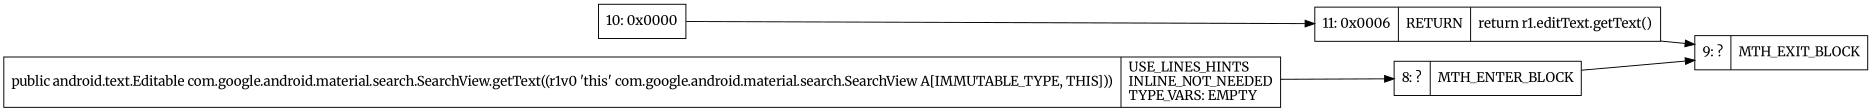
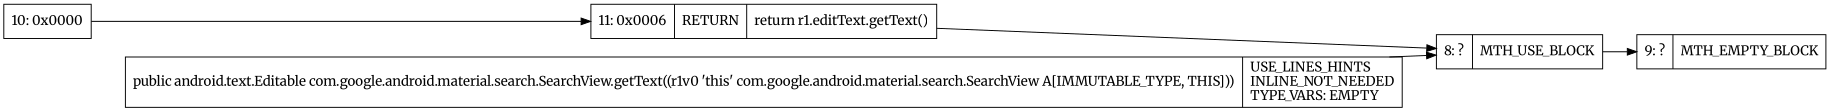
(1673, 42) -> (1182, 38)
(1799, 52) -> (1749, 51)
(1506, 78) -> (1538, 51)
